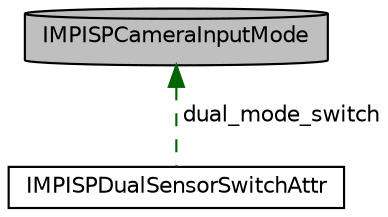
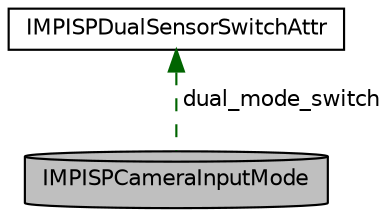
(176, 127) -> (176, 112)
